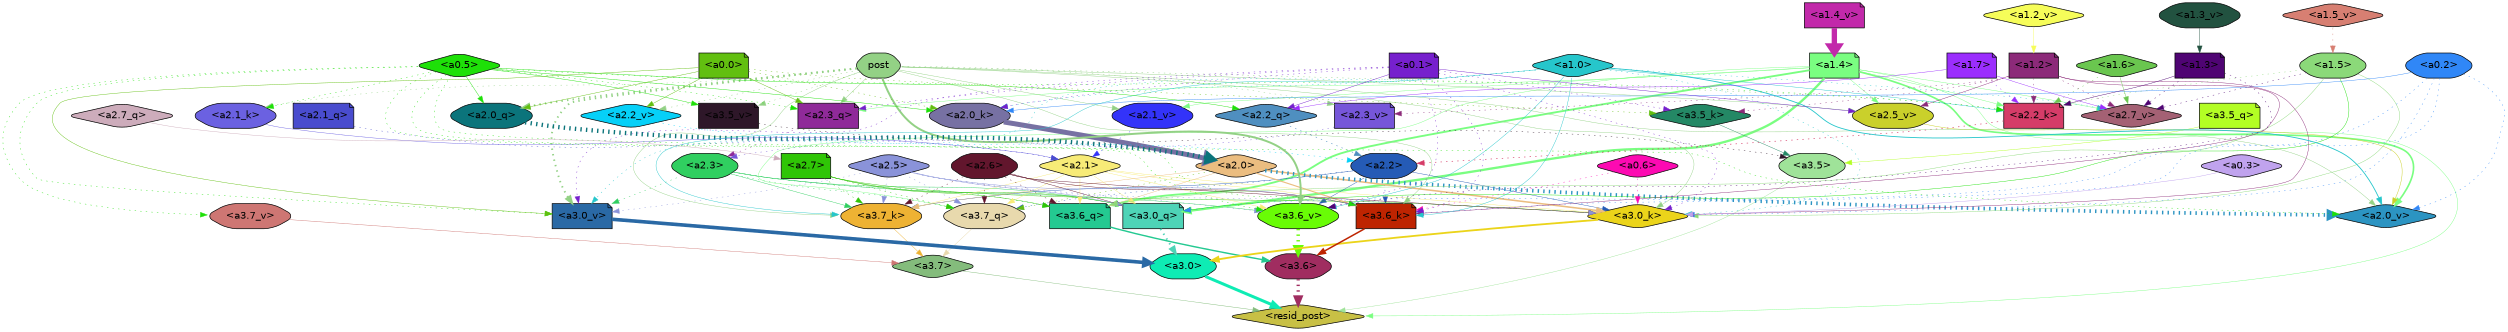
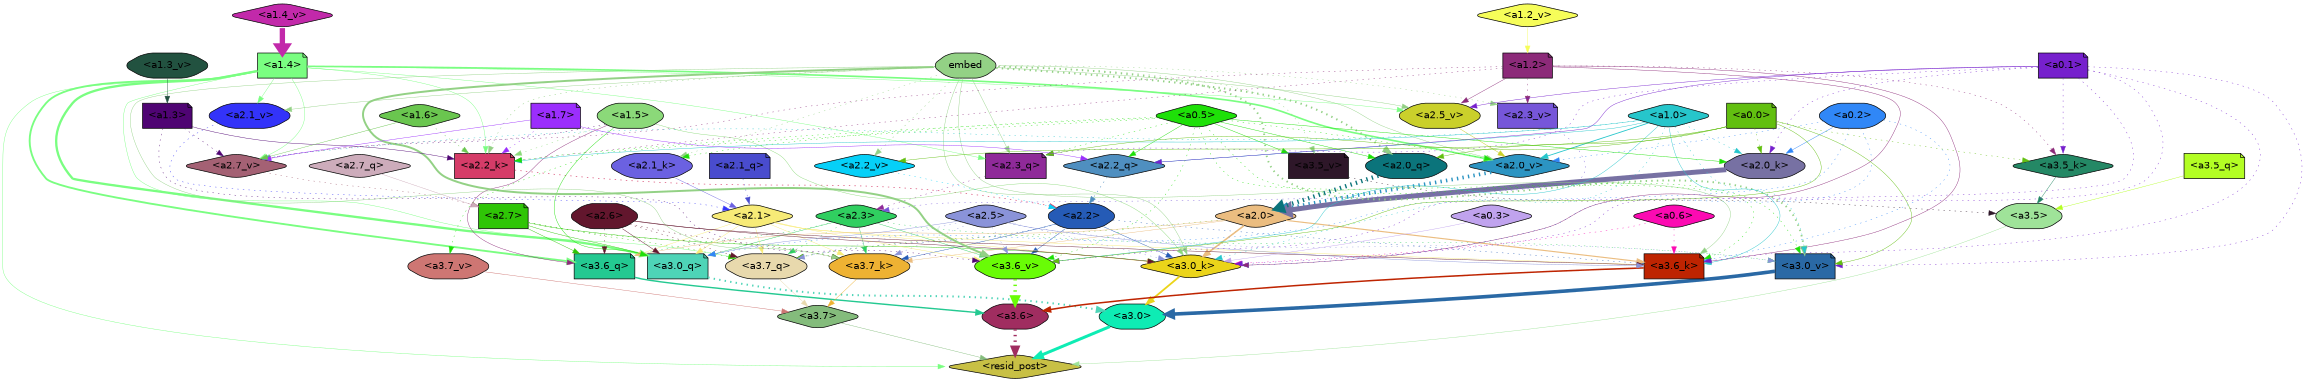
(1834, 15) -> (282, 15)
(2333, 15) -> none
(878, 66) -> (966, 66)
(1056, 125) -> (1404, 145)
(705, 166) -> (856, 216)
(1948, 166) -> (468, 218)
none -> (368, 188)
none -> (1475, 201)
(1796, 203) -> (1440, 182)
